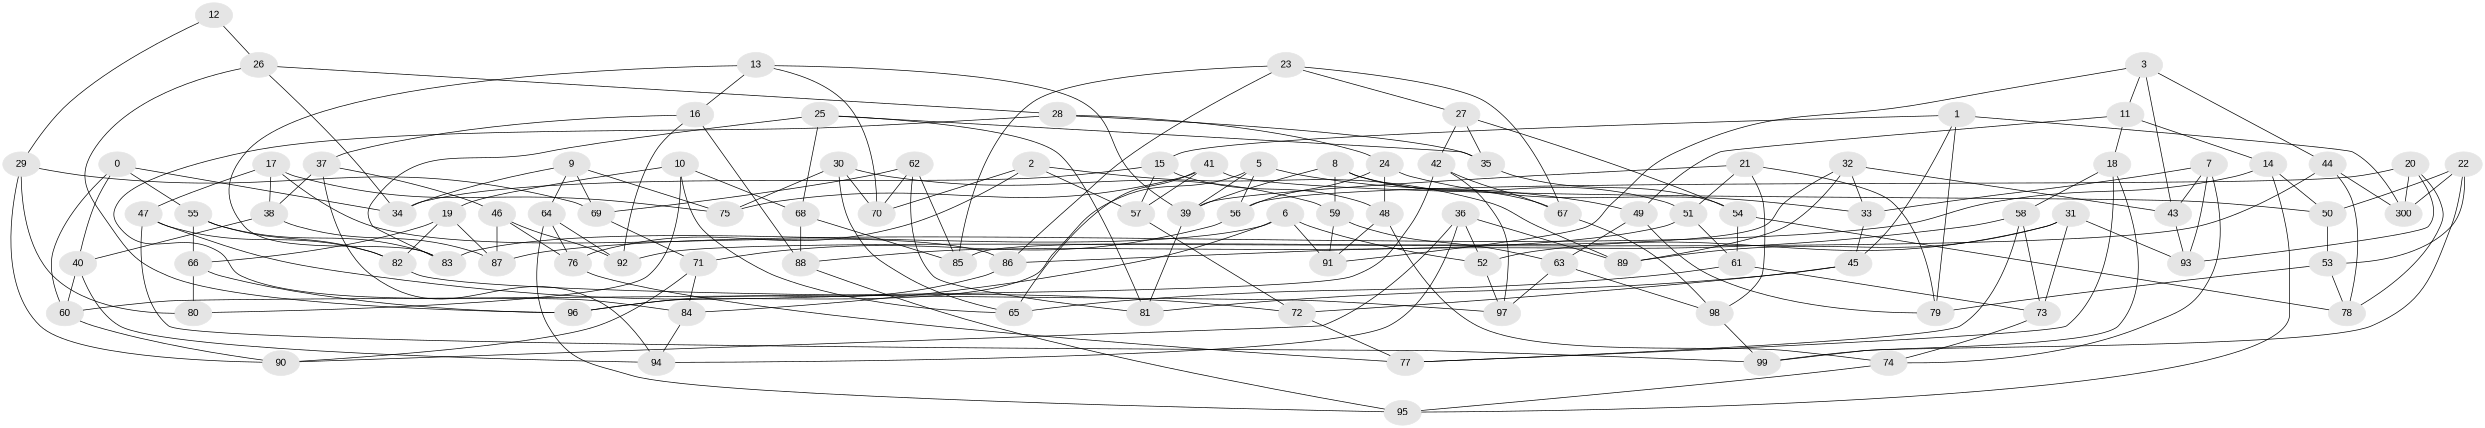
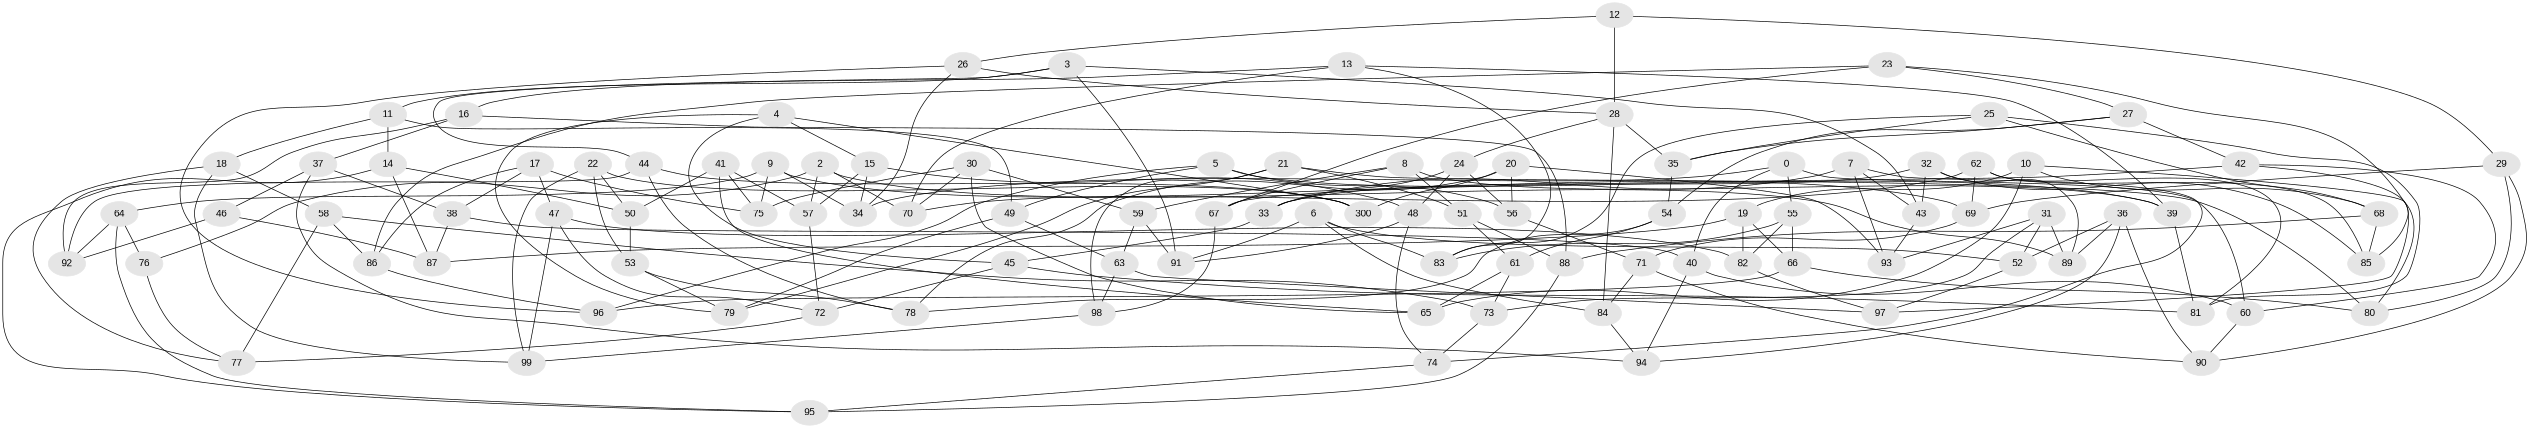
none -> (1615, 65)
(1957, 115) -> (777, 115)
(1489, 178) -> (1846, 182)
(533, 237) -> none
